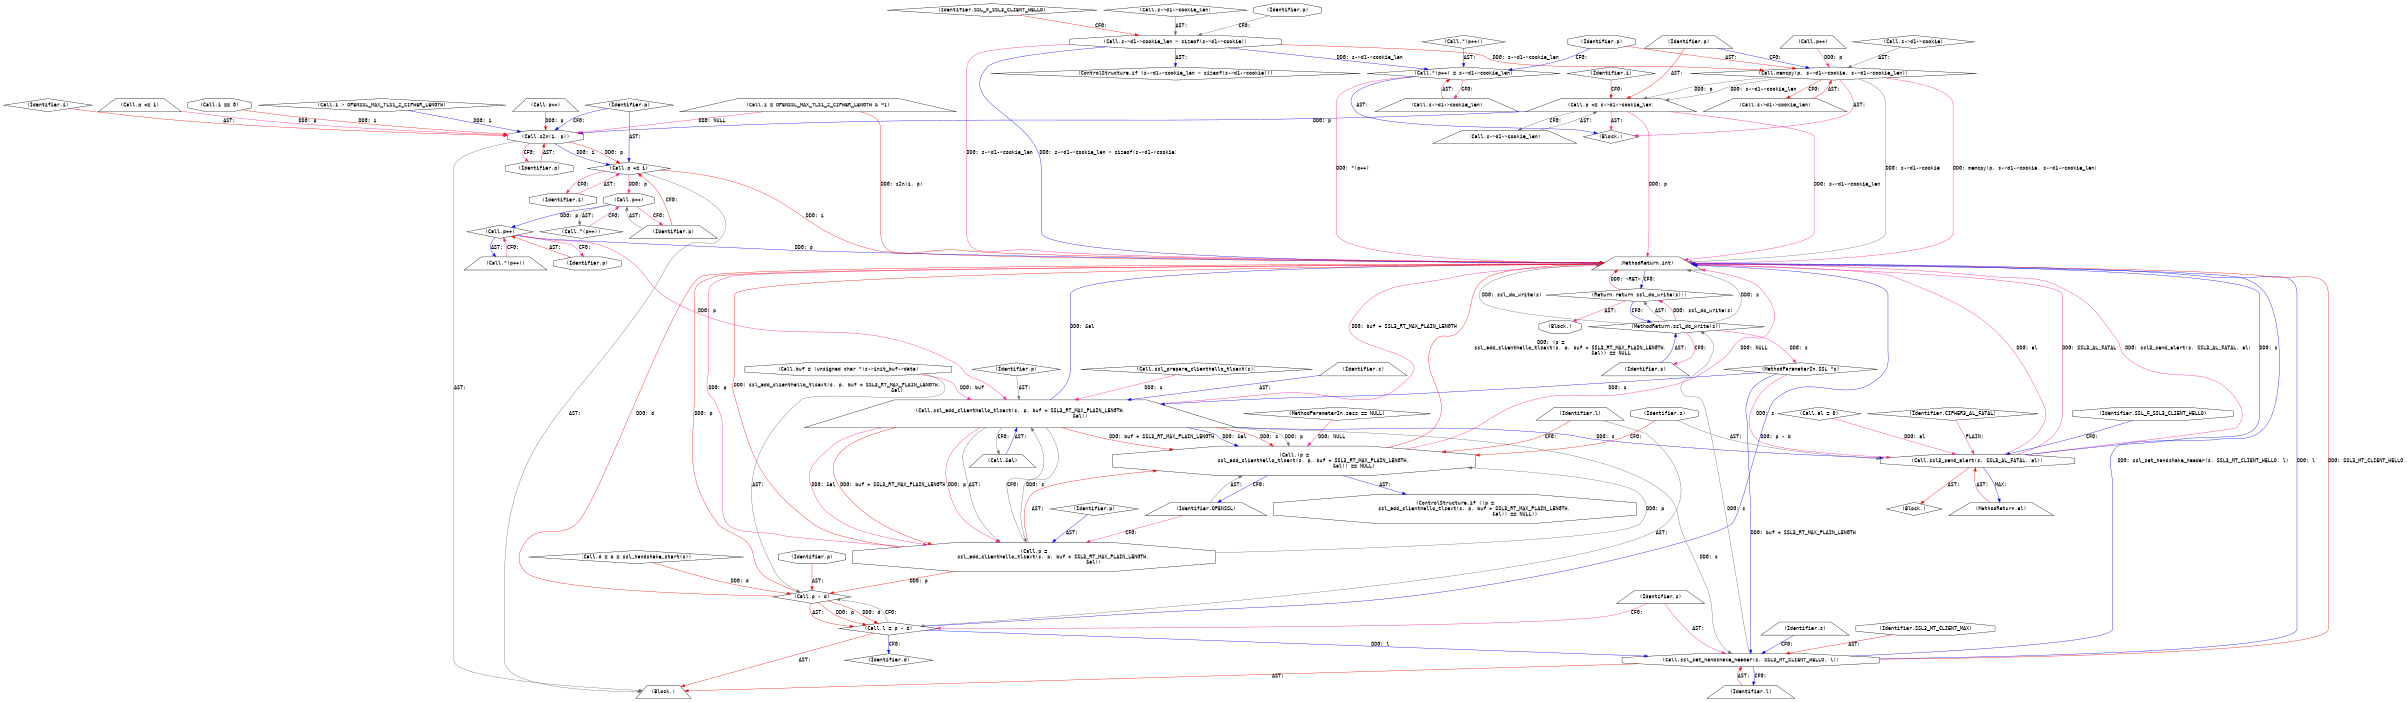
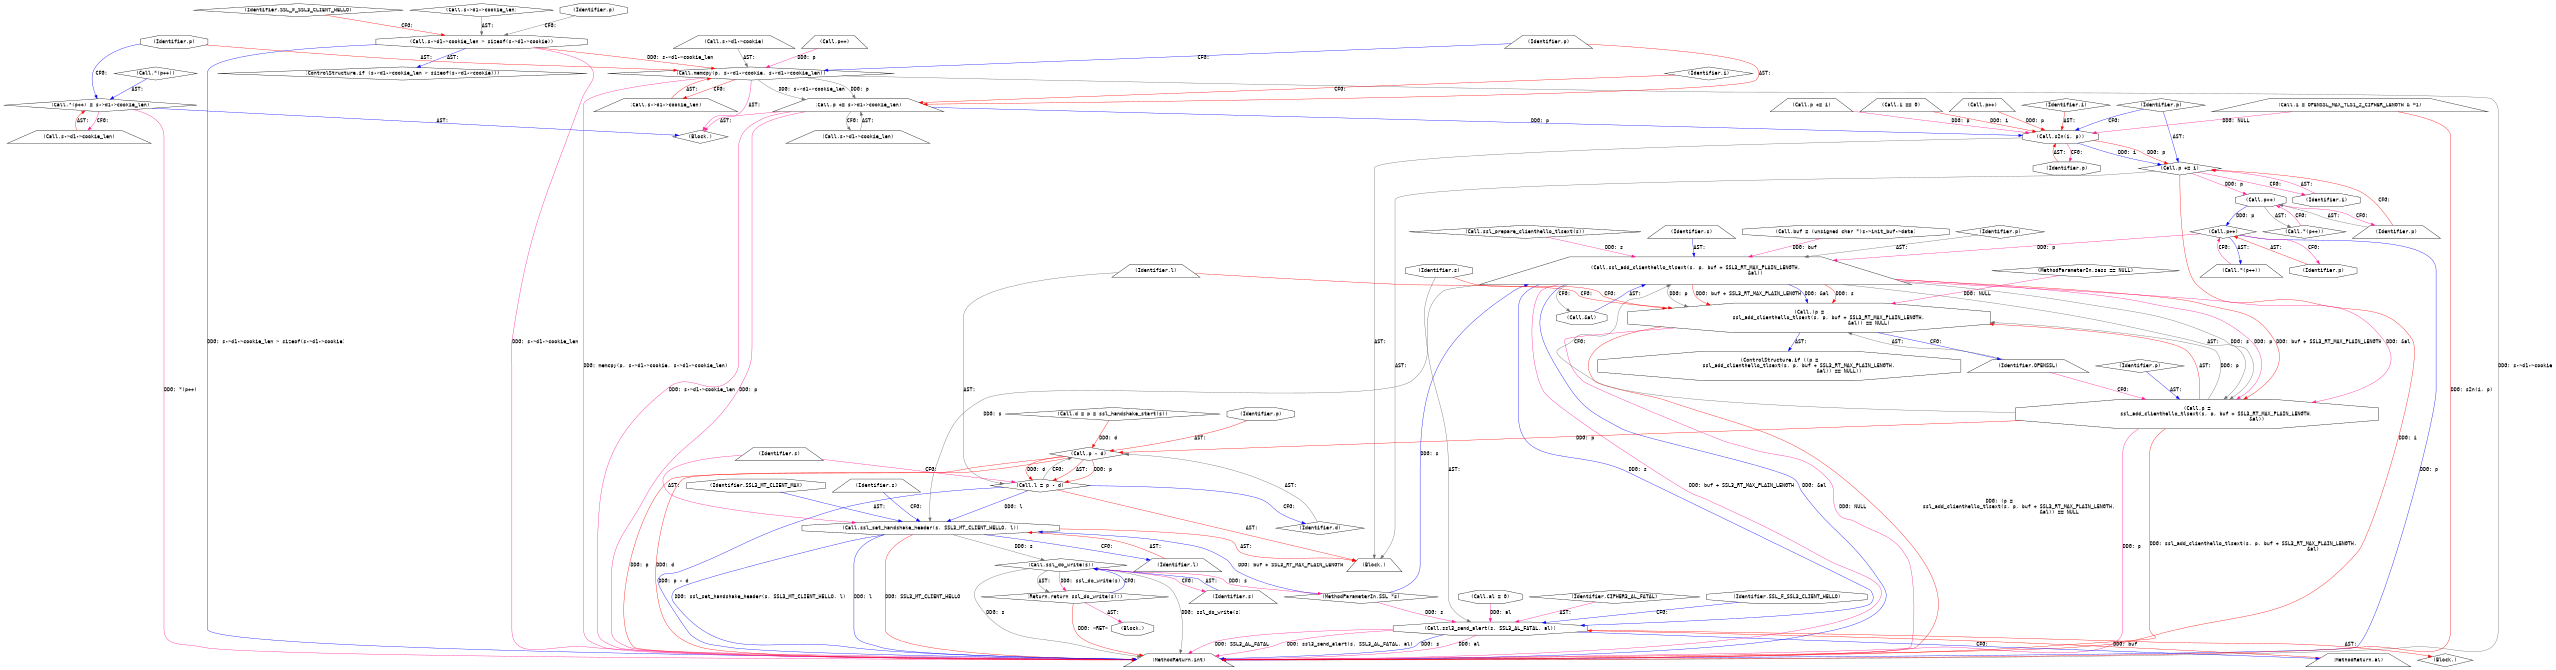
(1913, 42) -> (734, 42)
(1326, 58) -> none
(220, 105) -> (1901, 105)
(382, 105) -> none
(1643, 277) -> none
(1676, 327) -> (1061, 565)
(1819, 414) -> (1490, 597)
(785, 416) -> (1231, 470)
(1976, 437) -> (1567, 613)
(1003, 461) -> (1582, 318)
(1984, 485) -> (2126, 644)
(2003, 485) -> (1984, 644)
(1841, 644) -> (836, 506)
